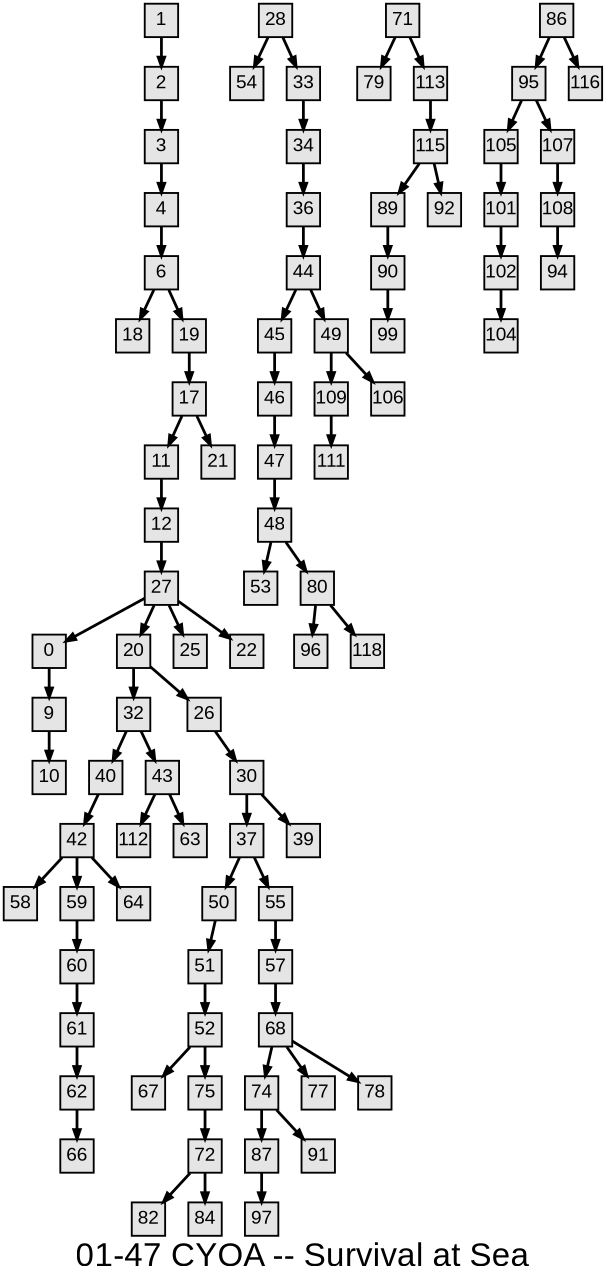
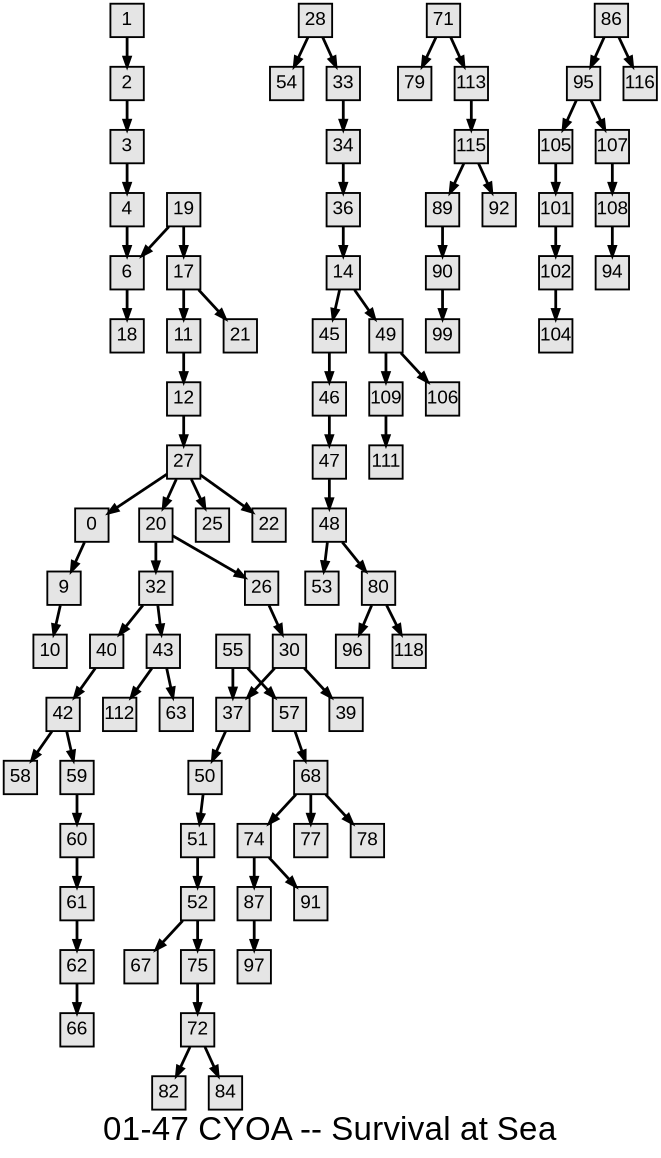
(303, 273) -> (343, 273)
(173, 300) -> (159, 238)
(259, 868) -> (233, 678)
(134, 904) -> none
